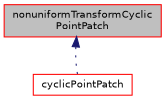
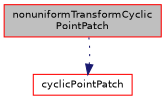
(76, 61) -> (90, 50)
